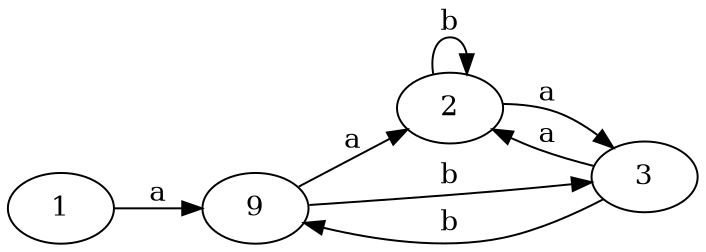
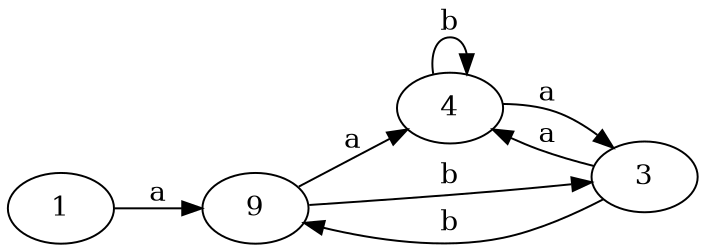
(450, 108) -> (450, 108)
